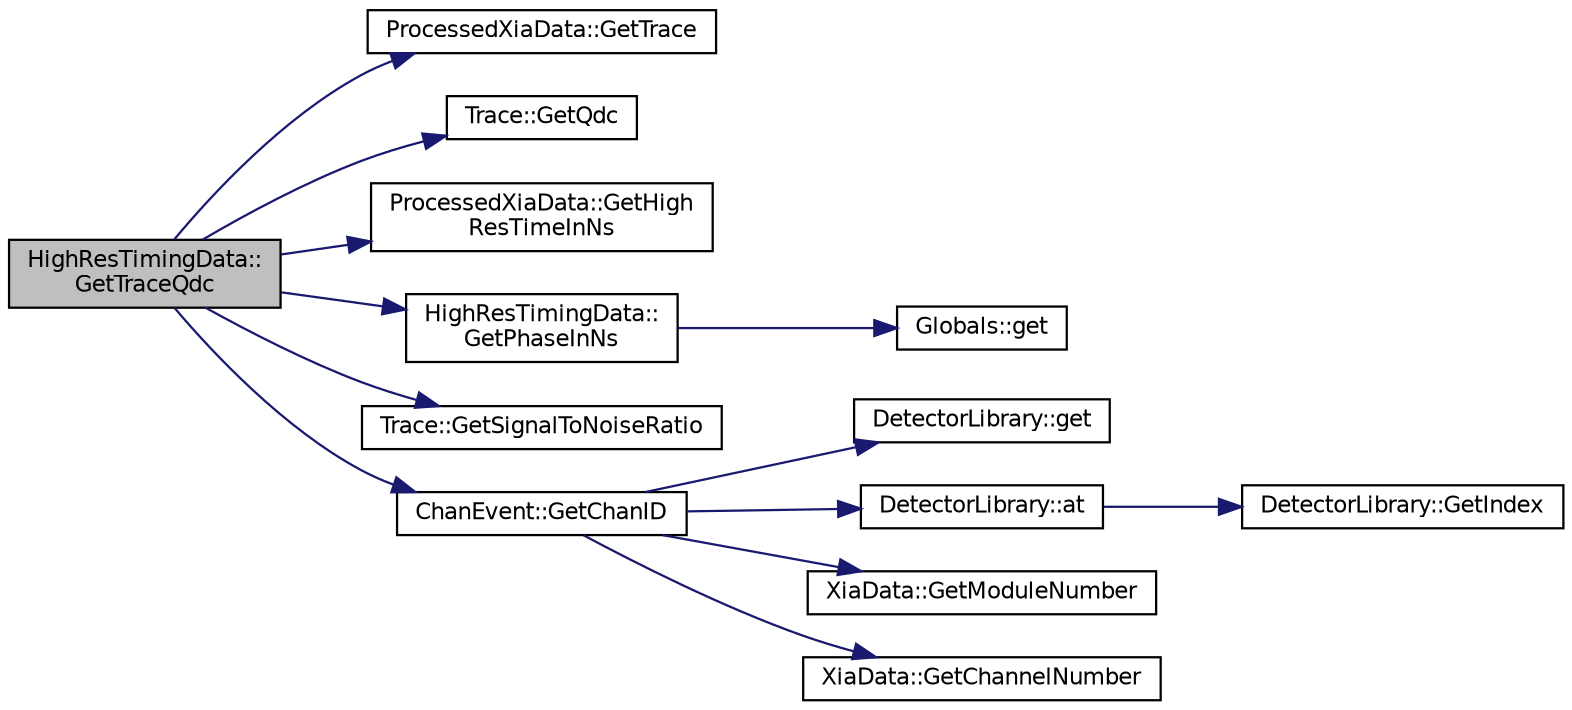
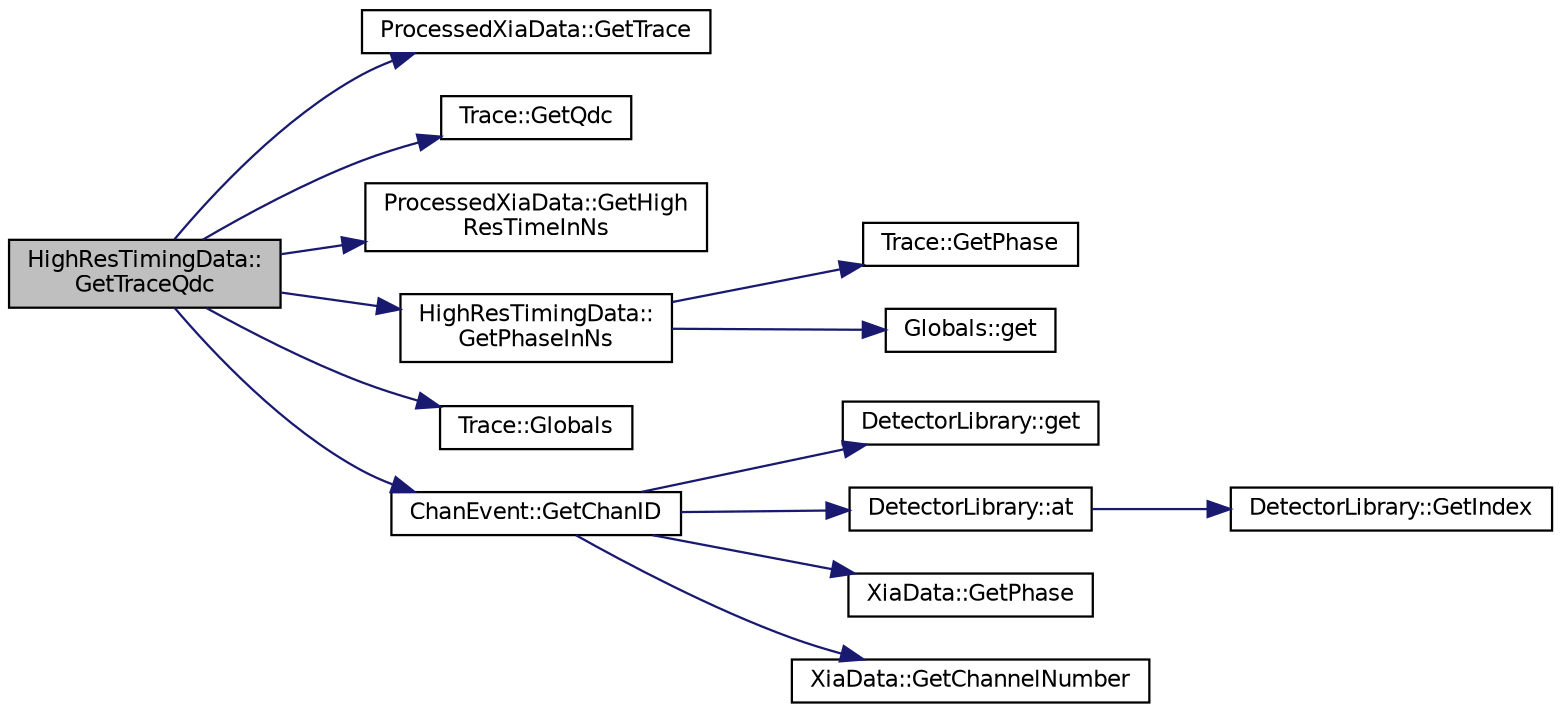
none -> (971, 244)
(542, 428) -> (536, 428)
(982, 593) -> (971, 595)
